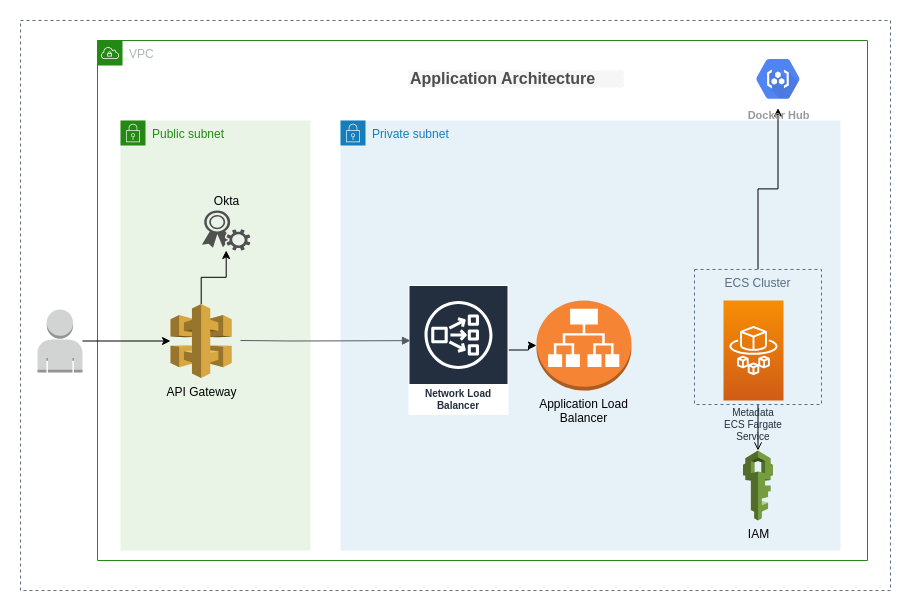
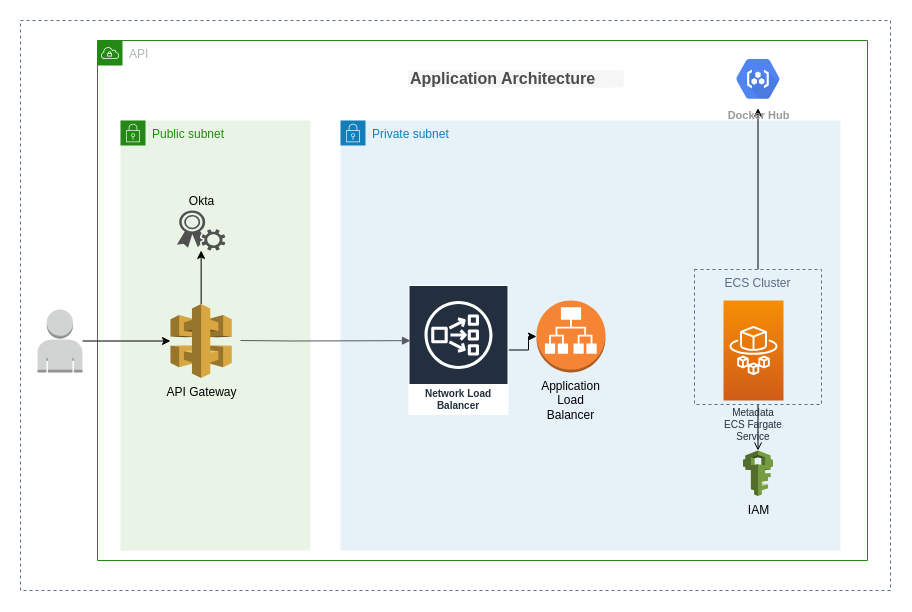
(140, 55) -> (140, 55)
(778, 79) -> (758, 79)
(226, 231) -> (201, 231)
(584, 346) -> (571, 337)
(758, 486) -> (758, 473)
